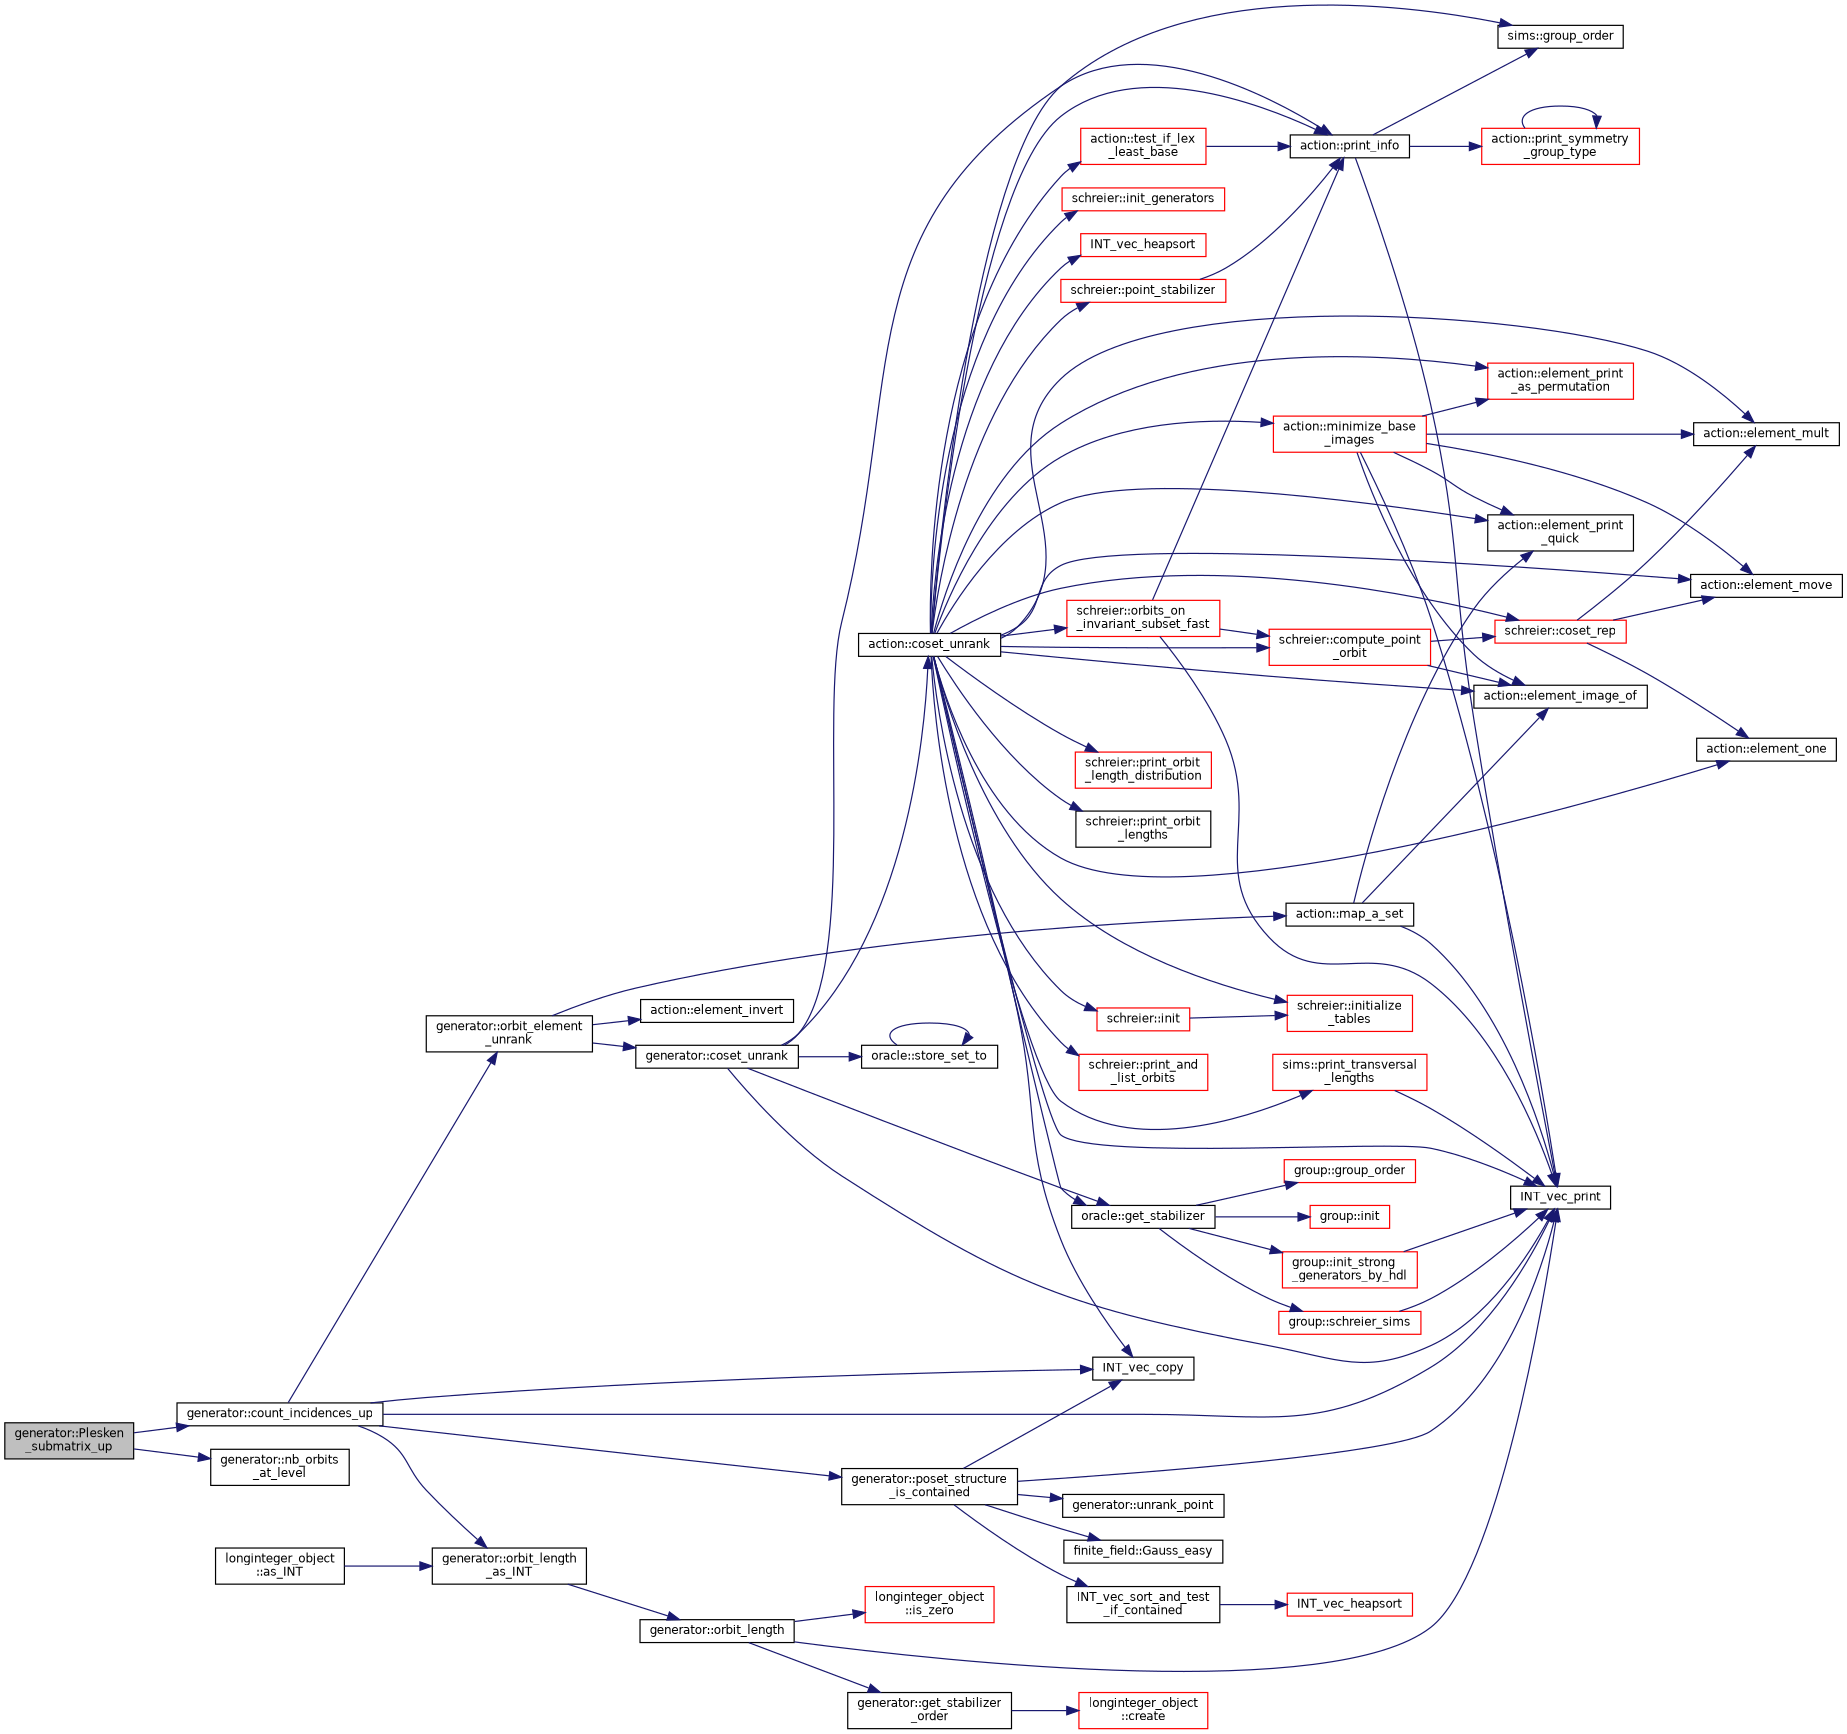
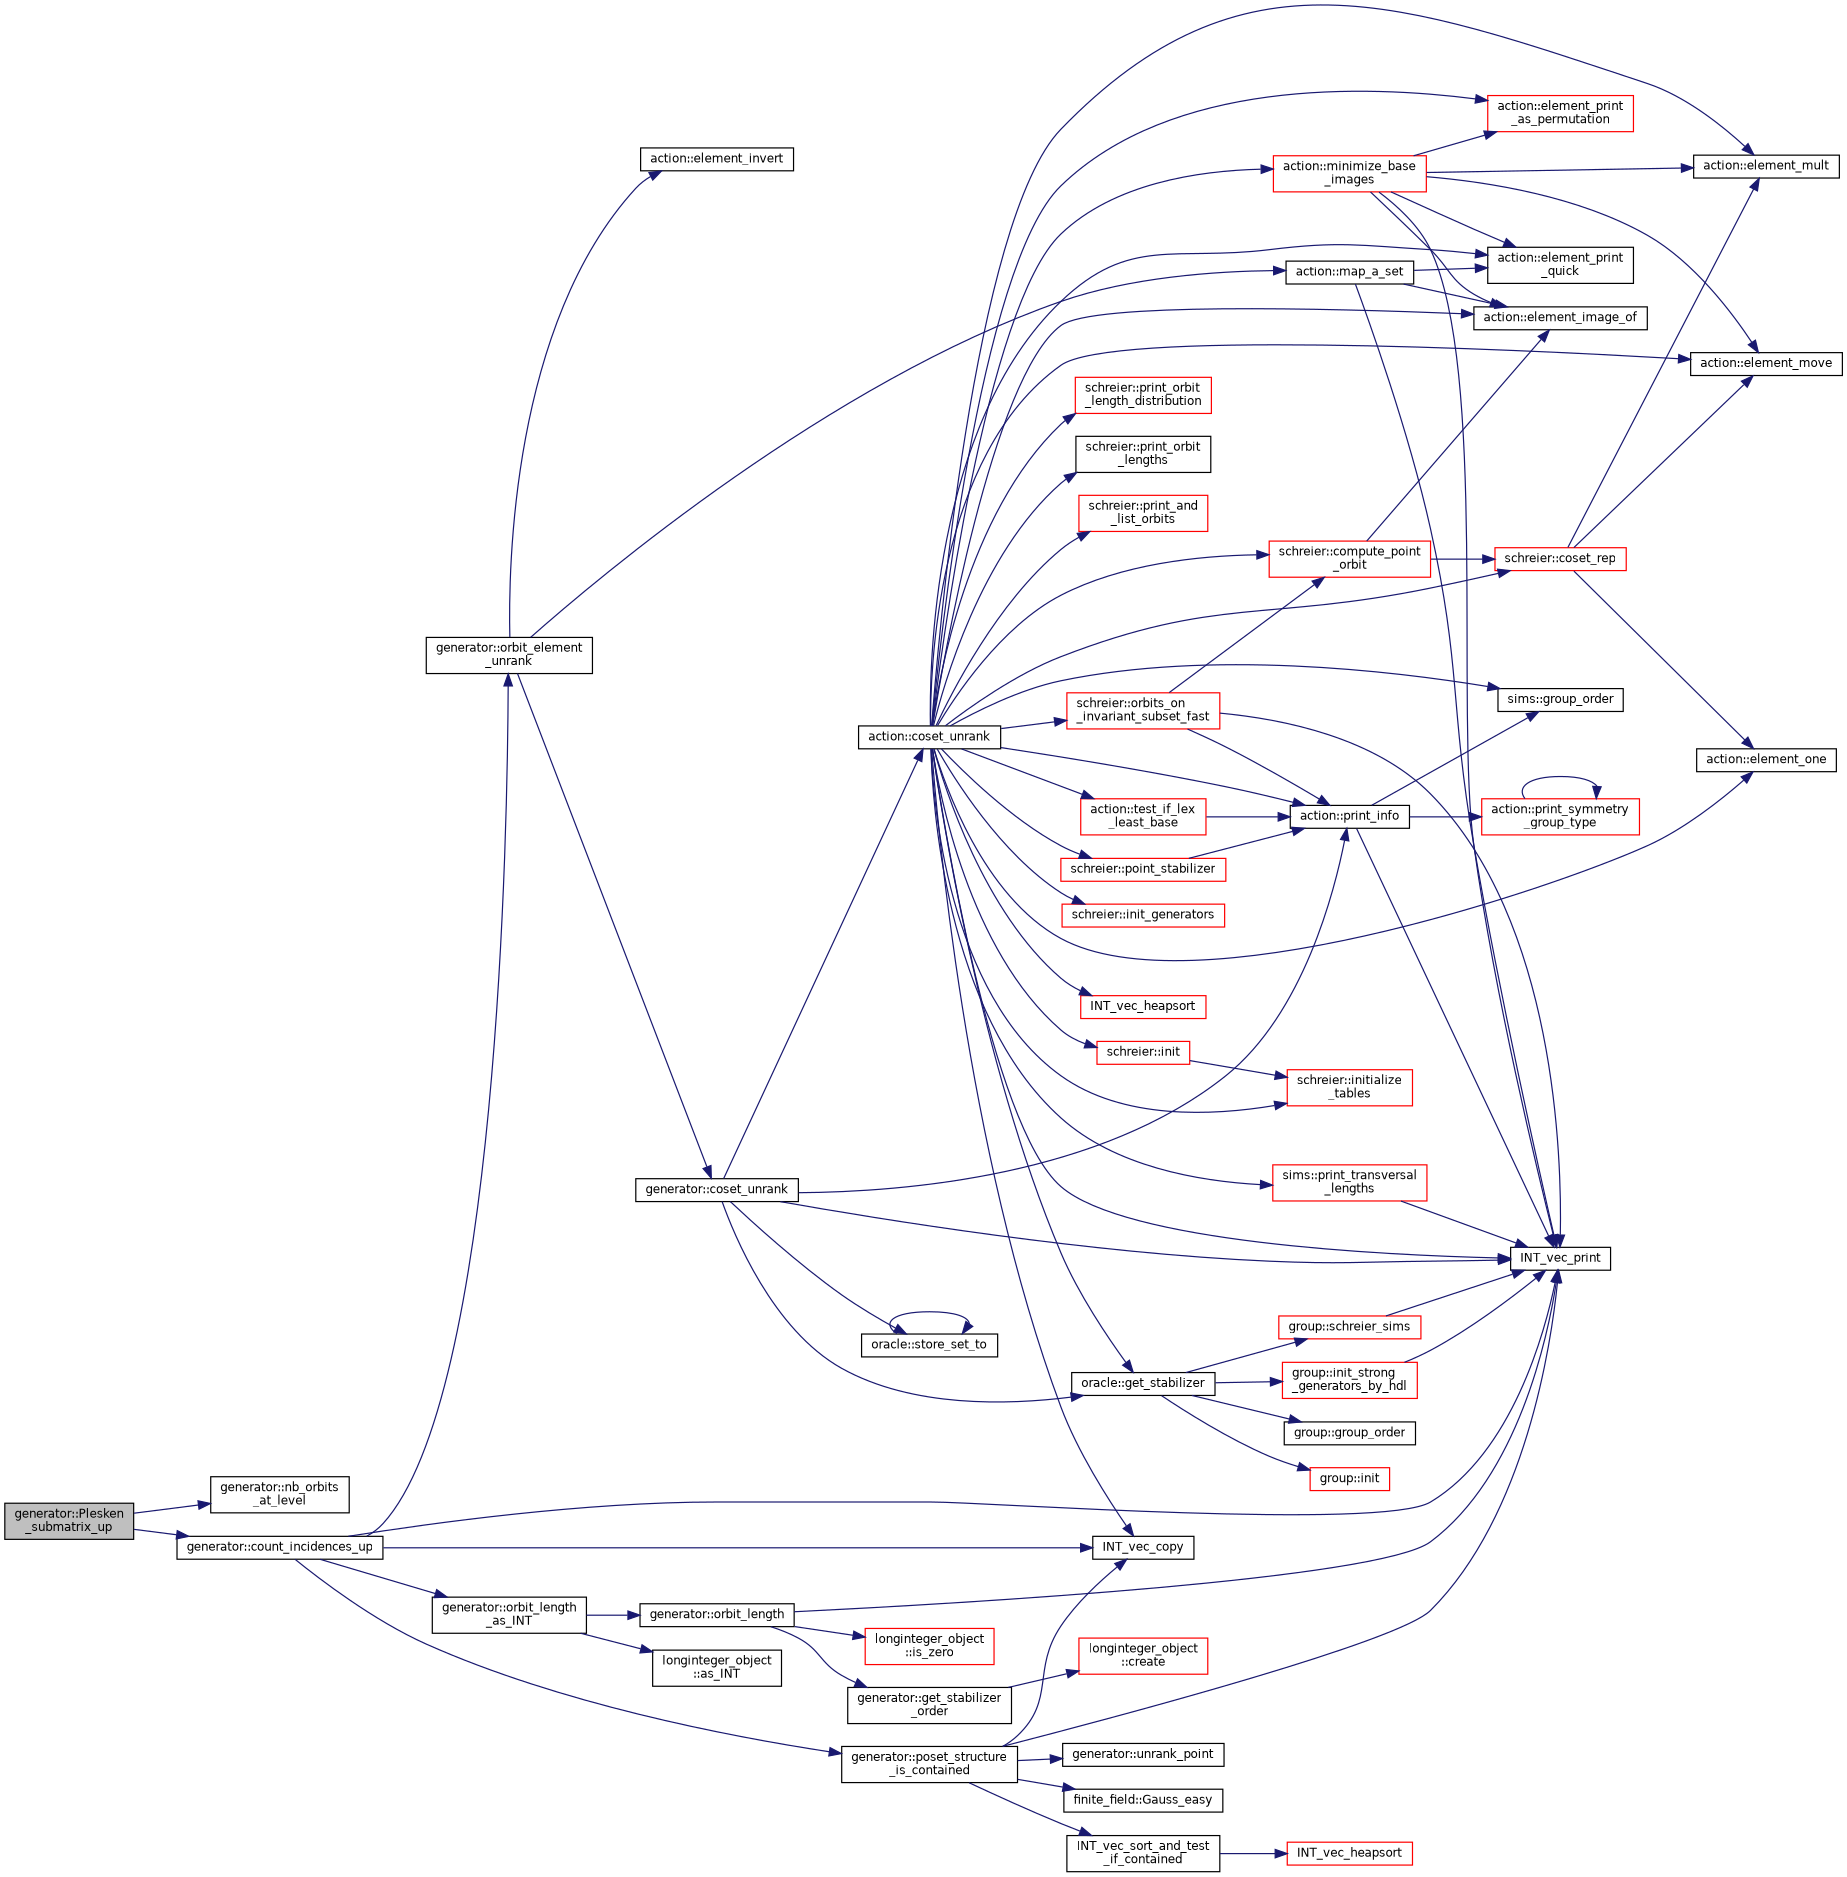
(1350, 1171) -> (1350, 1433)
(382, 1566) -> (611, 1641)
